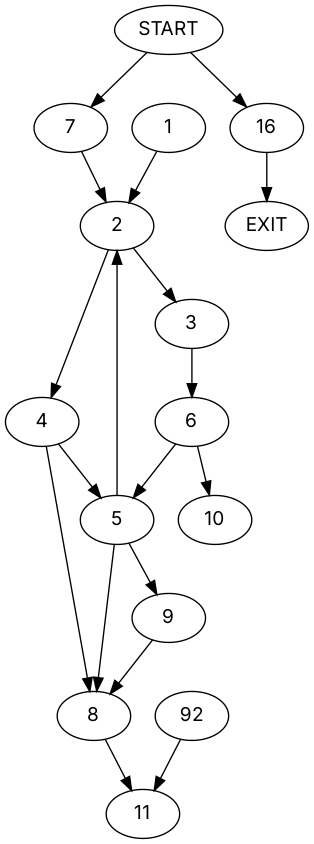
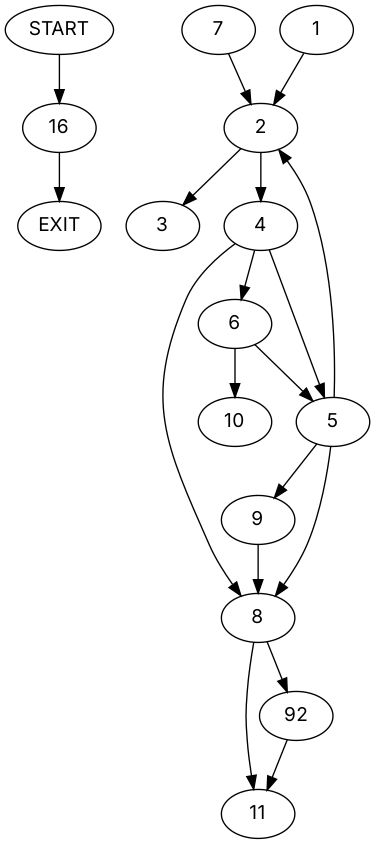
(124, 75) -> none
(192, 366) -> (250, 268)
none -> (275, 661)
